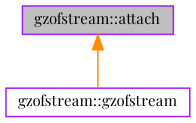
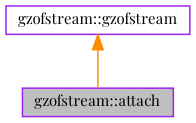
(98, 69) -> (98, 69)
